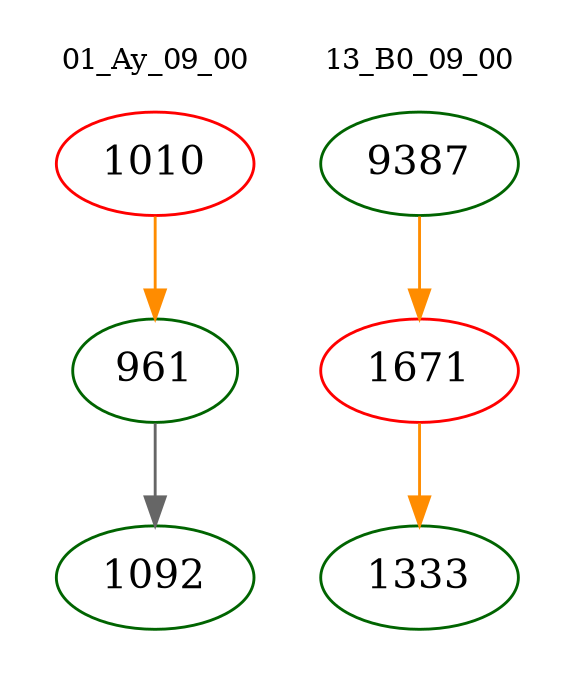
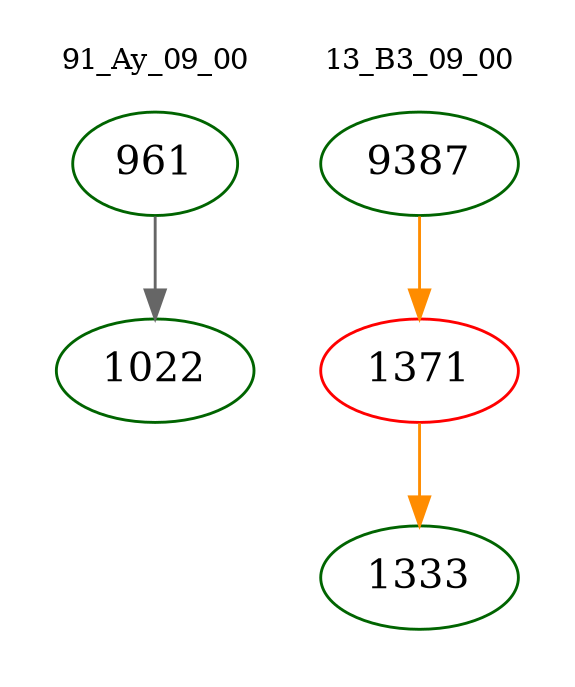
(155, 62) -> (155, 62)
(420, 62) -> (420, 62)
(155, 164) -> none
(420, 371) -> (420, 371)
(155, 578) -> (155, 371)
